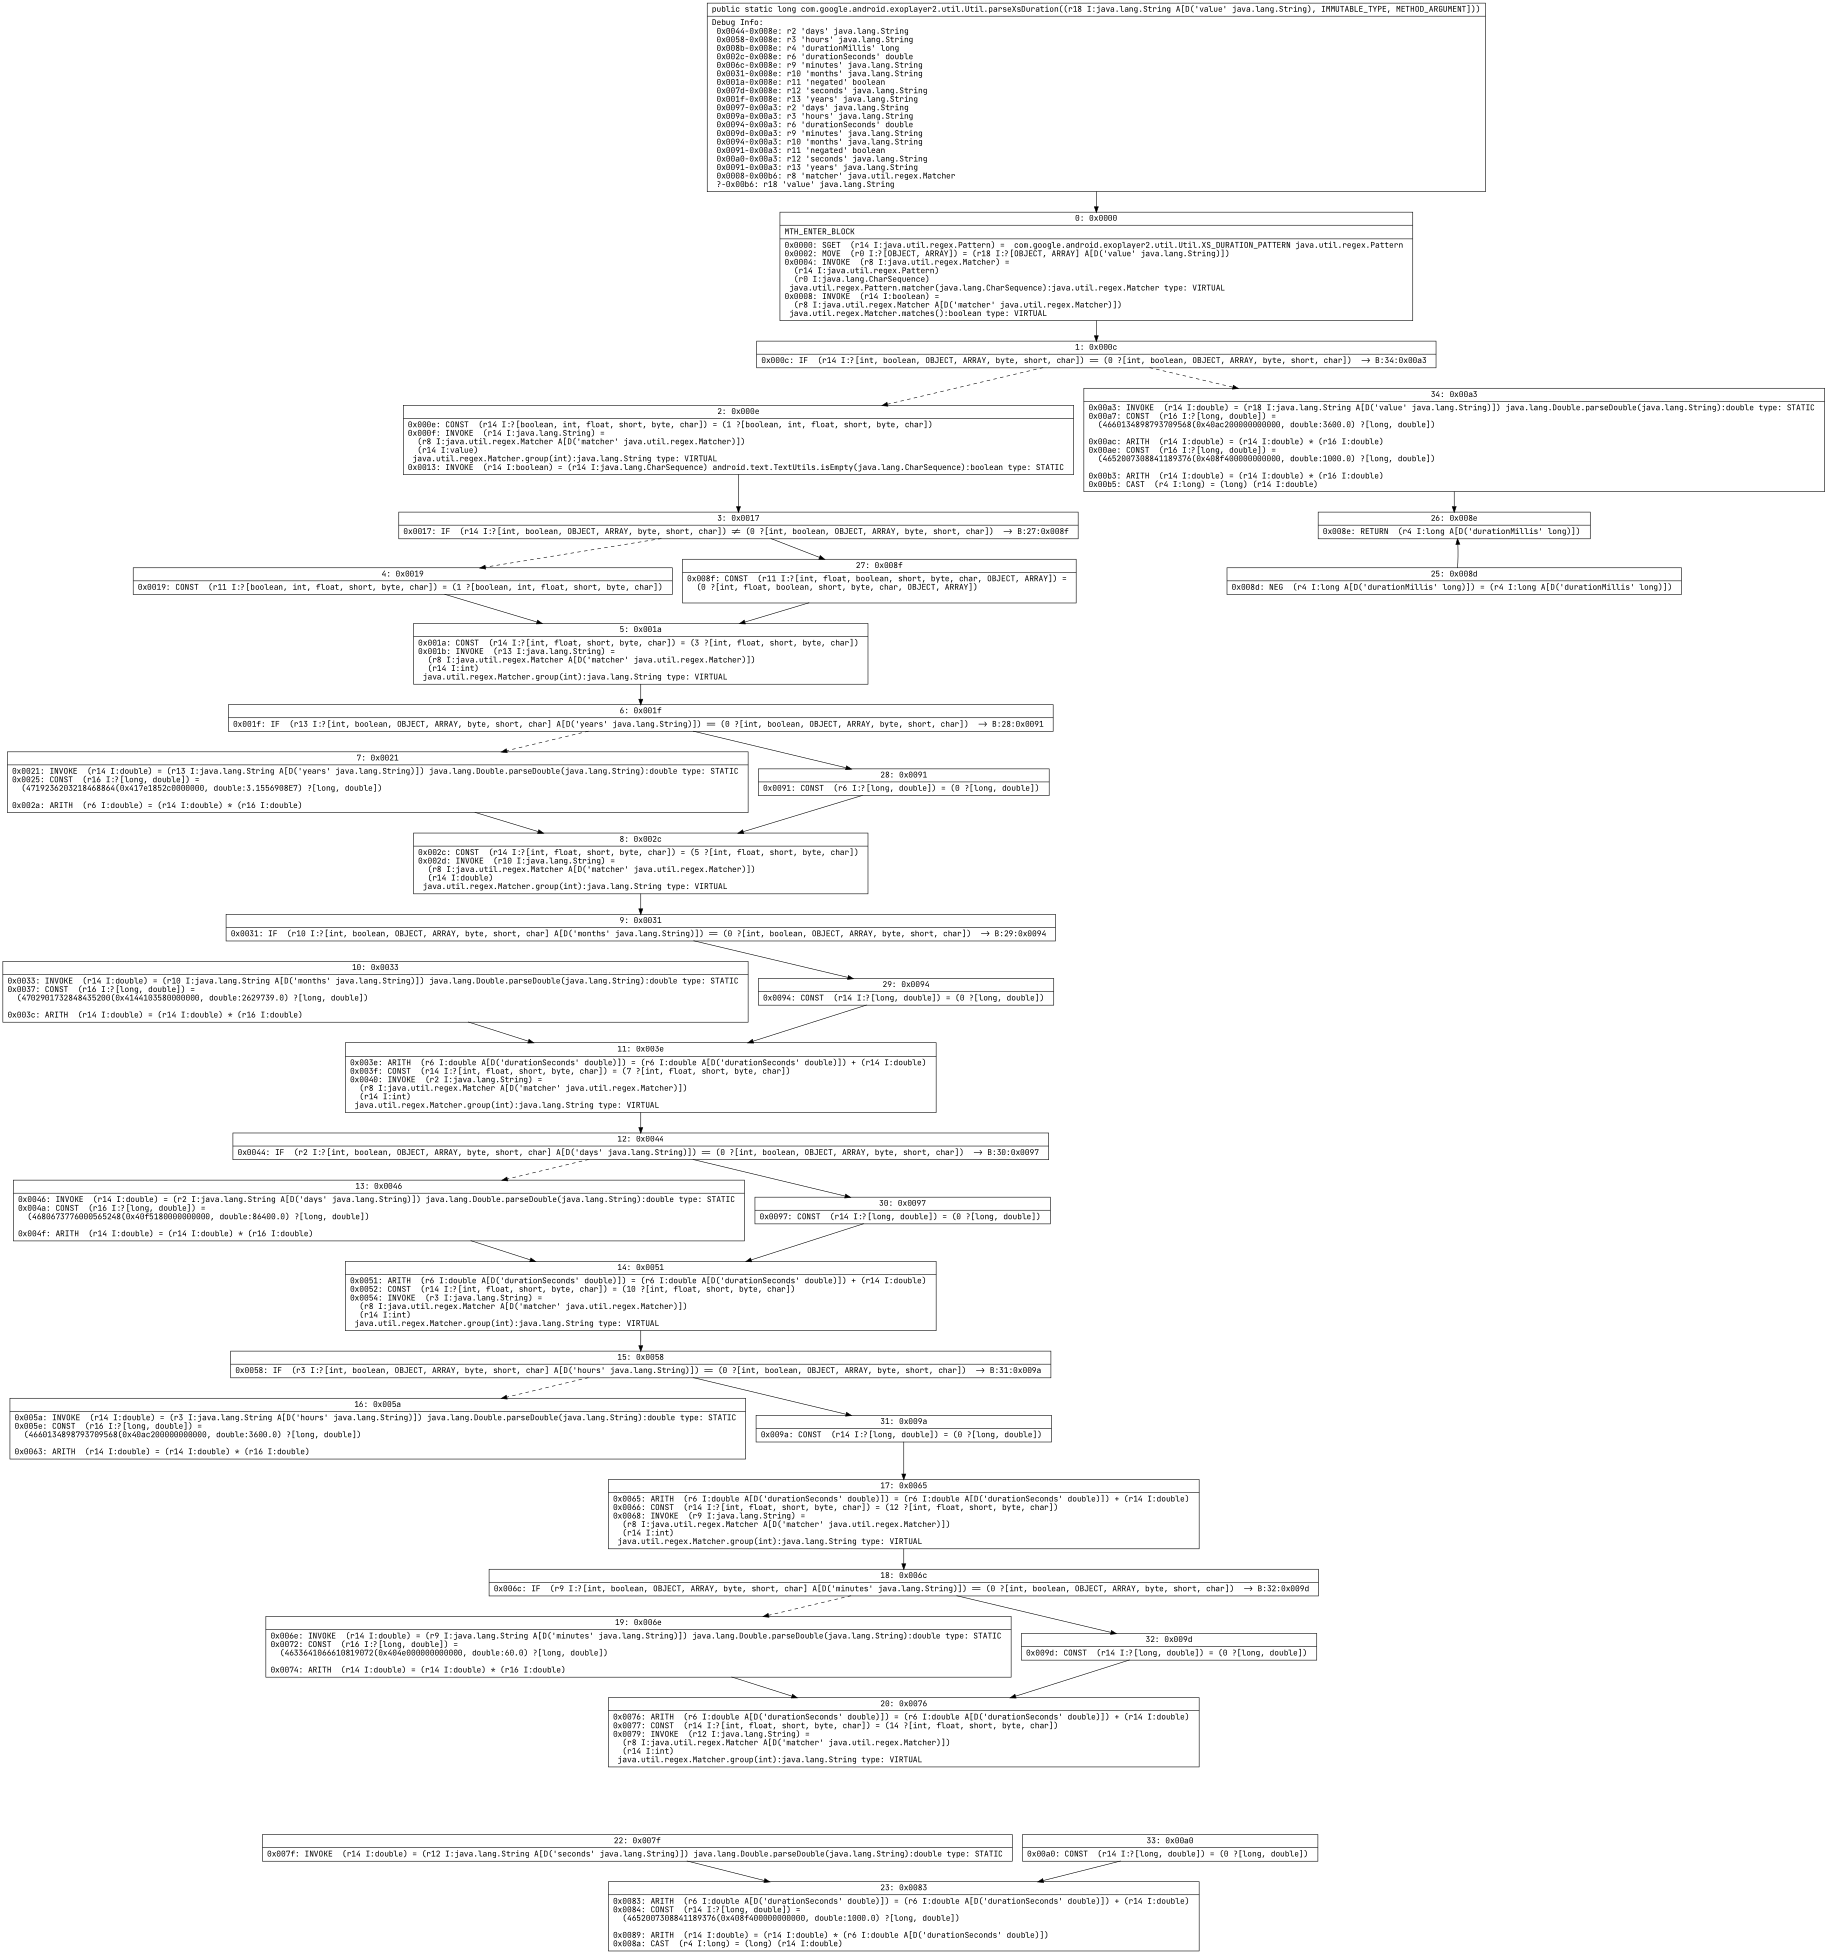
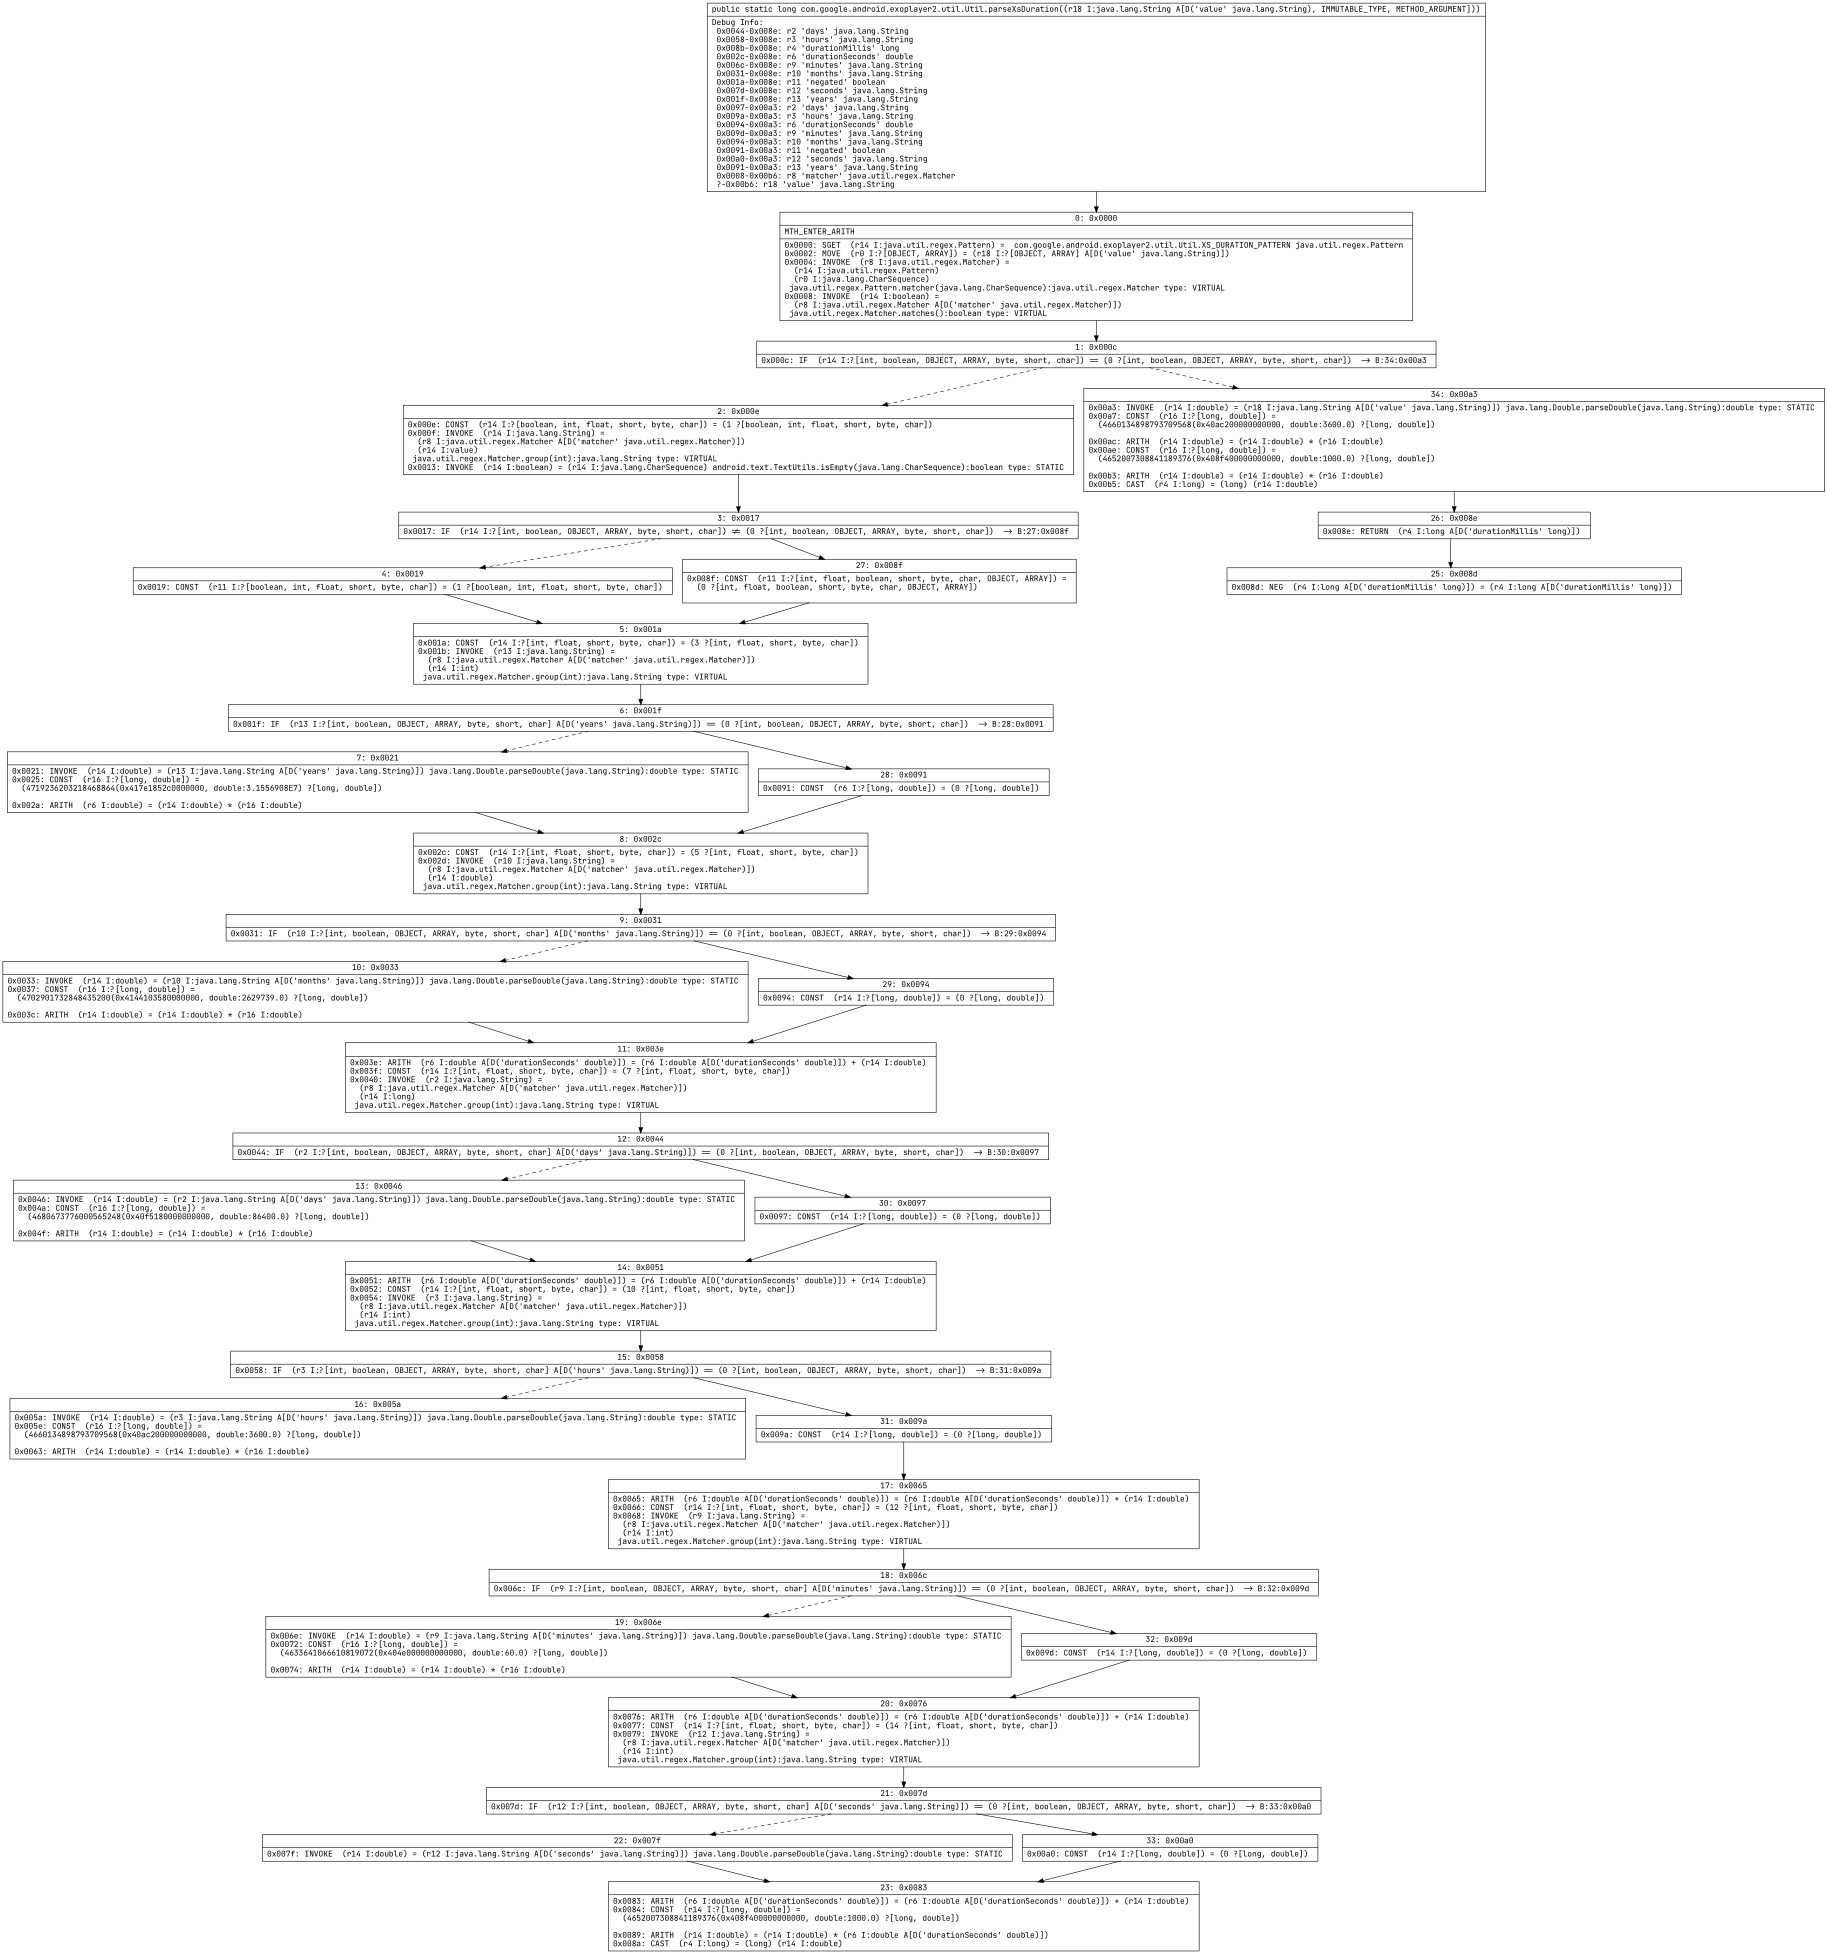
(820, 232) -> (820, 232)
(1458, 556) -> (1450, 550)
none -> (547, 951)
(381, 1097) -> (383, 1097)
none -> (904, 1801)
